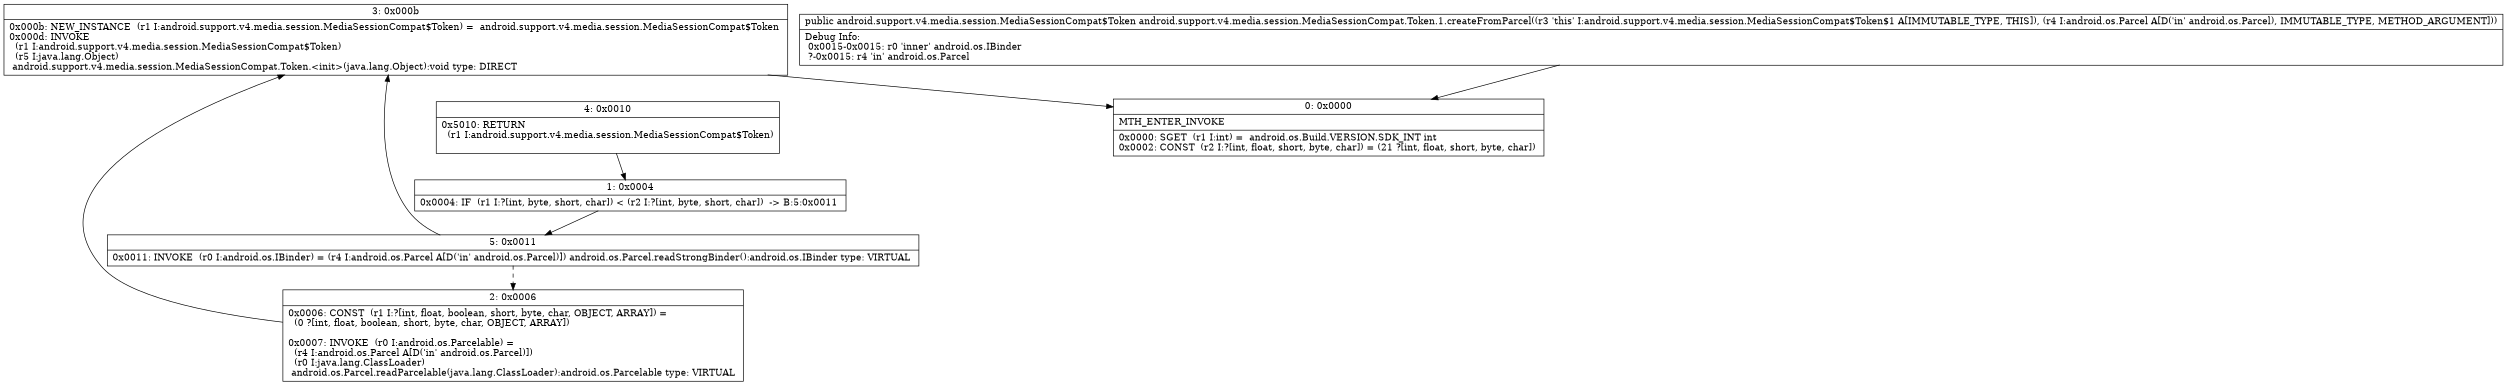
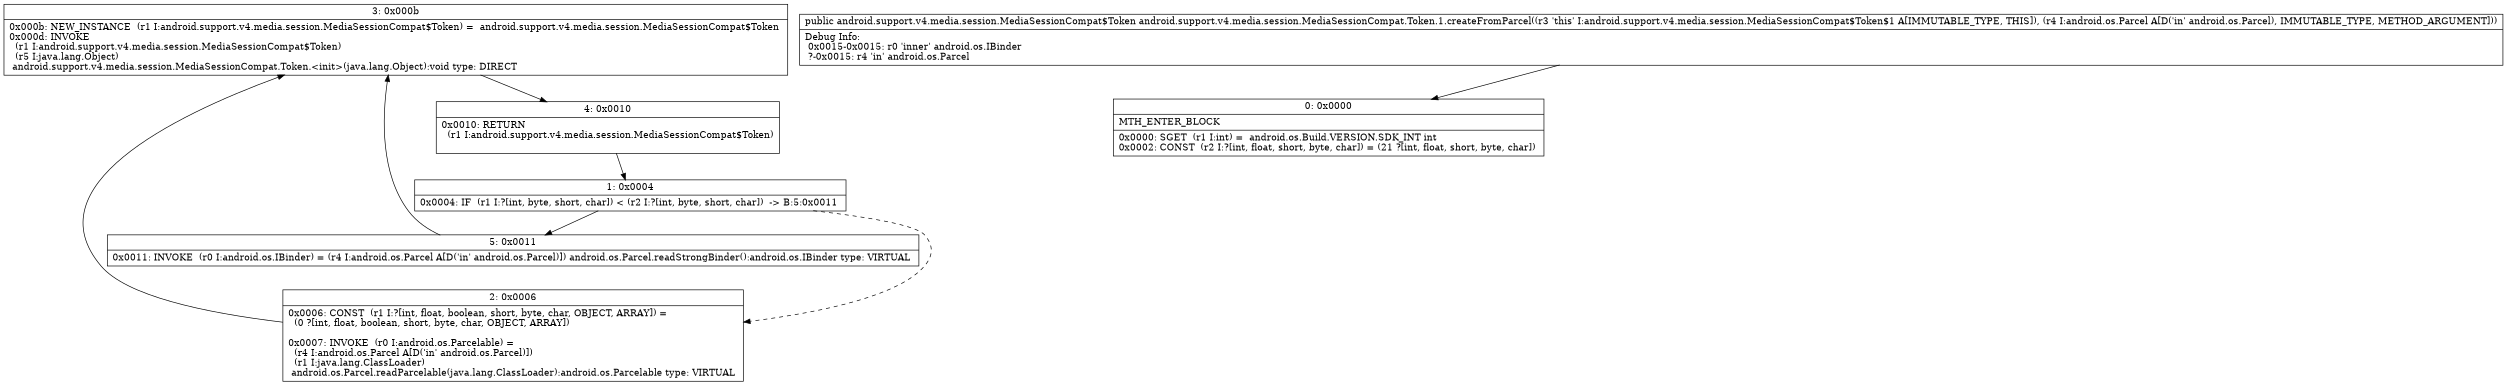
(937, 91) -> (510, 87)
(1172, 122) -> (1170, 122)
(487, 125) -> (487, 125)
(513, 274) -> (911, 278)
(357, 363) -> (357, 363)
